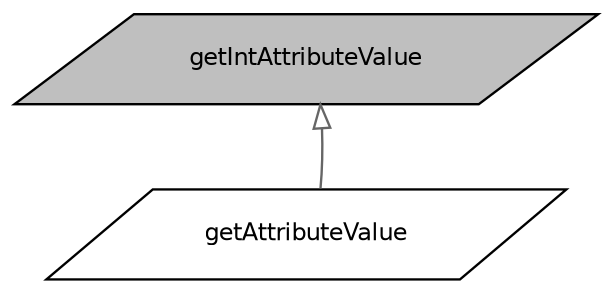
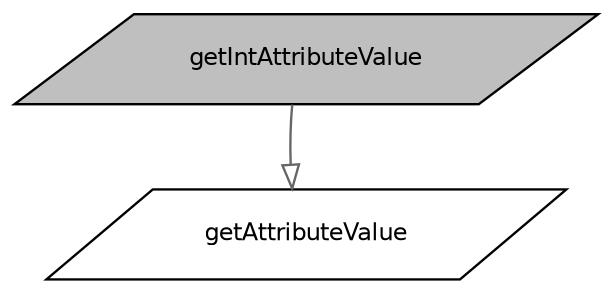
(322, 159) -> (291, 135)
